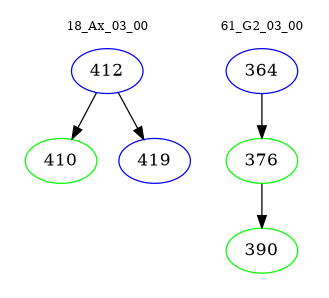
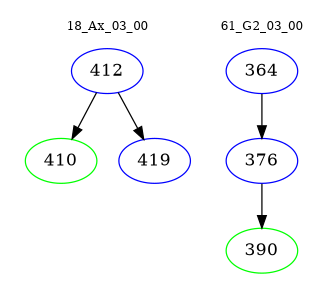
(262, 161) -> (262, 161)
